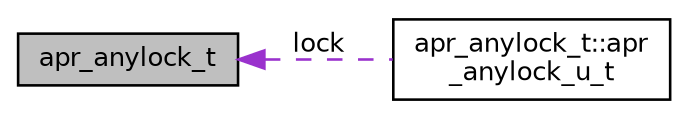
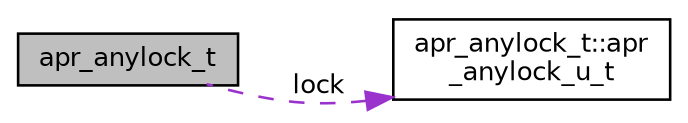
(329, 60) -> (286, 101)
